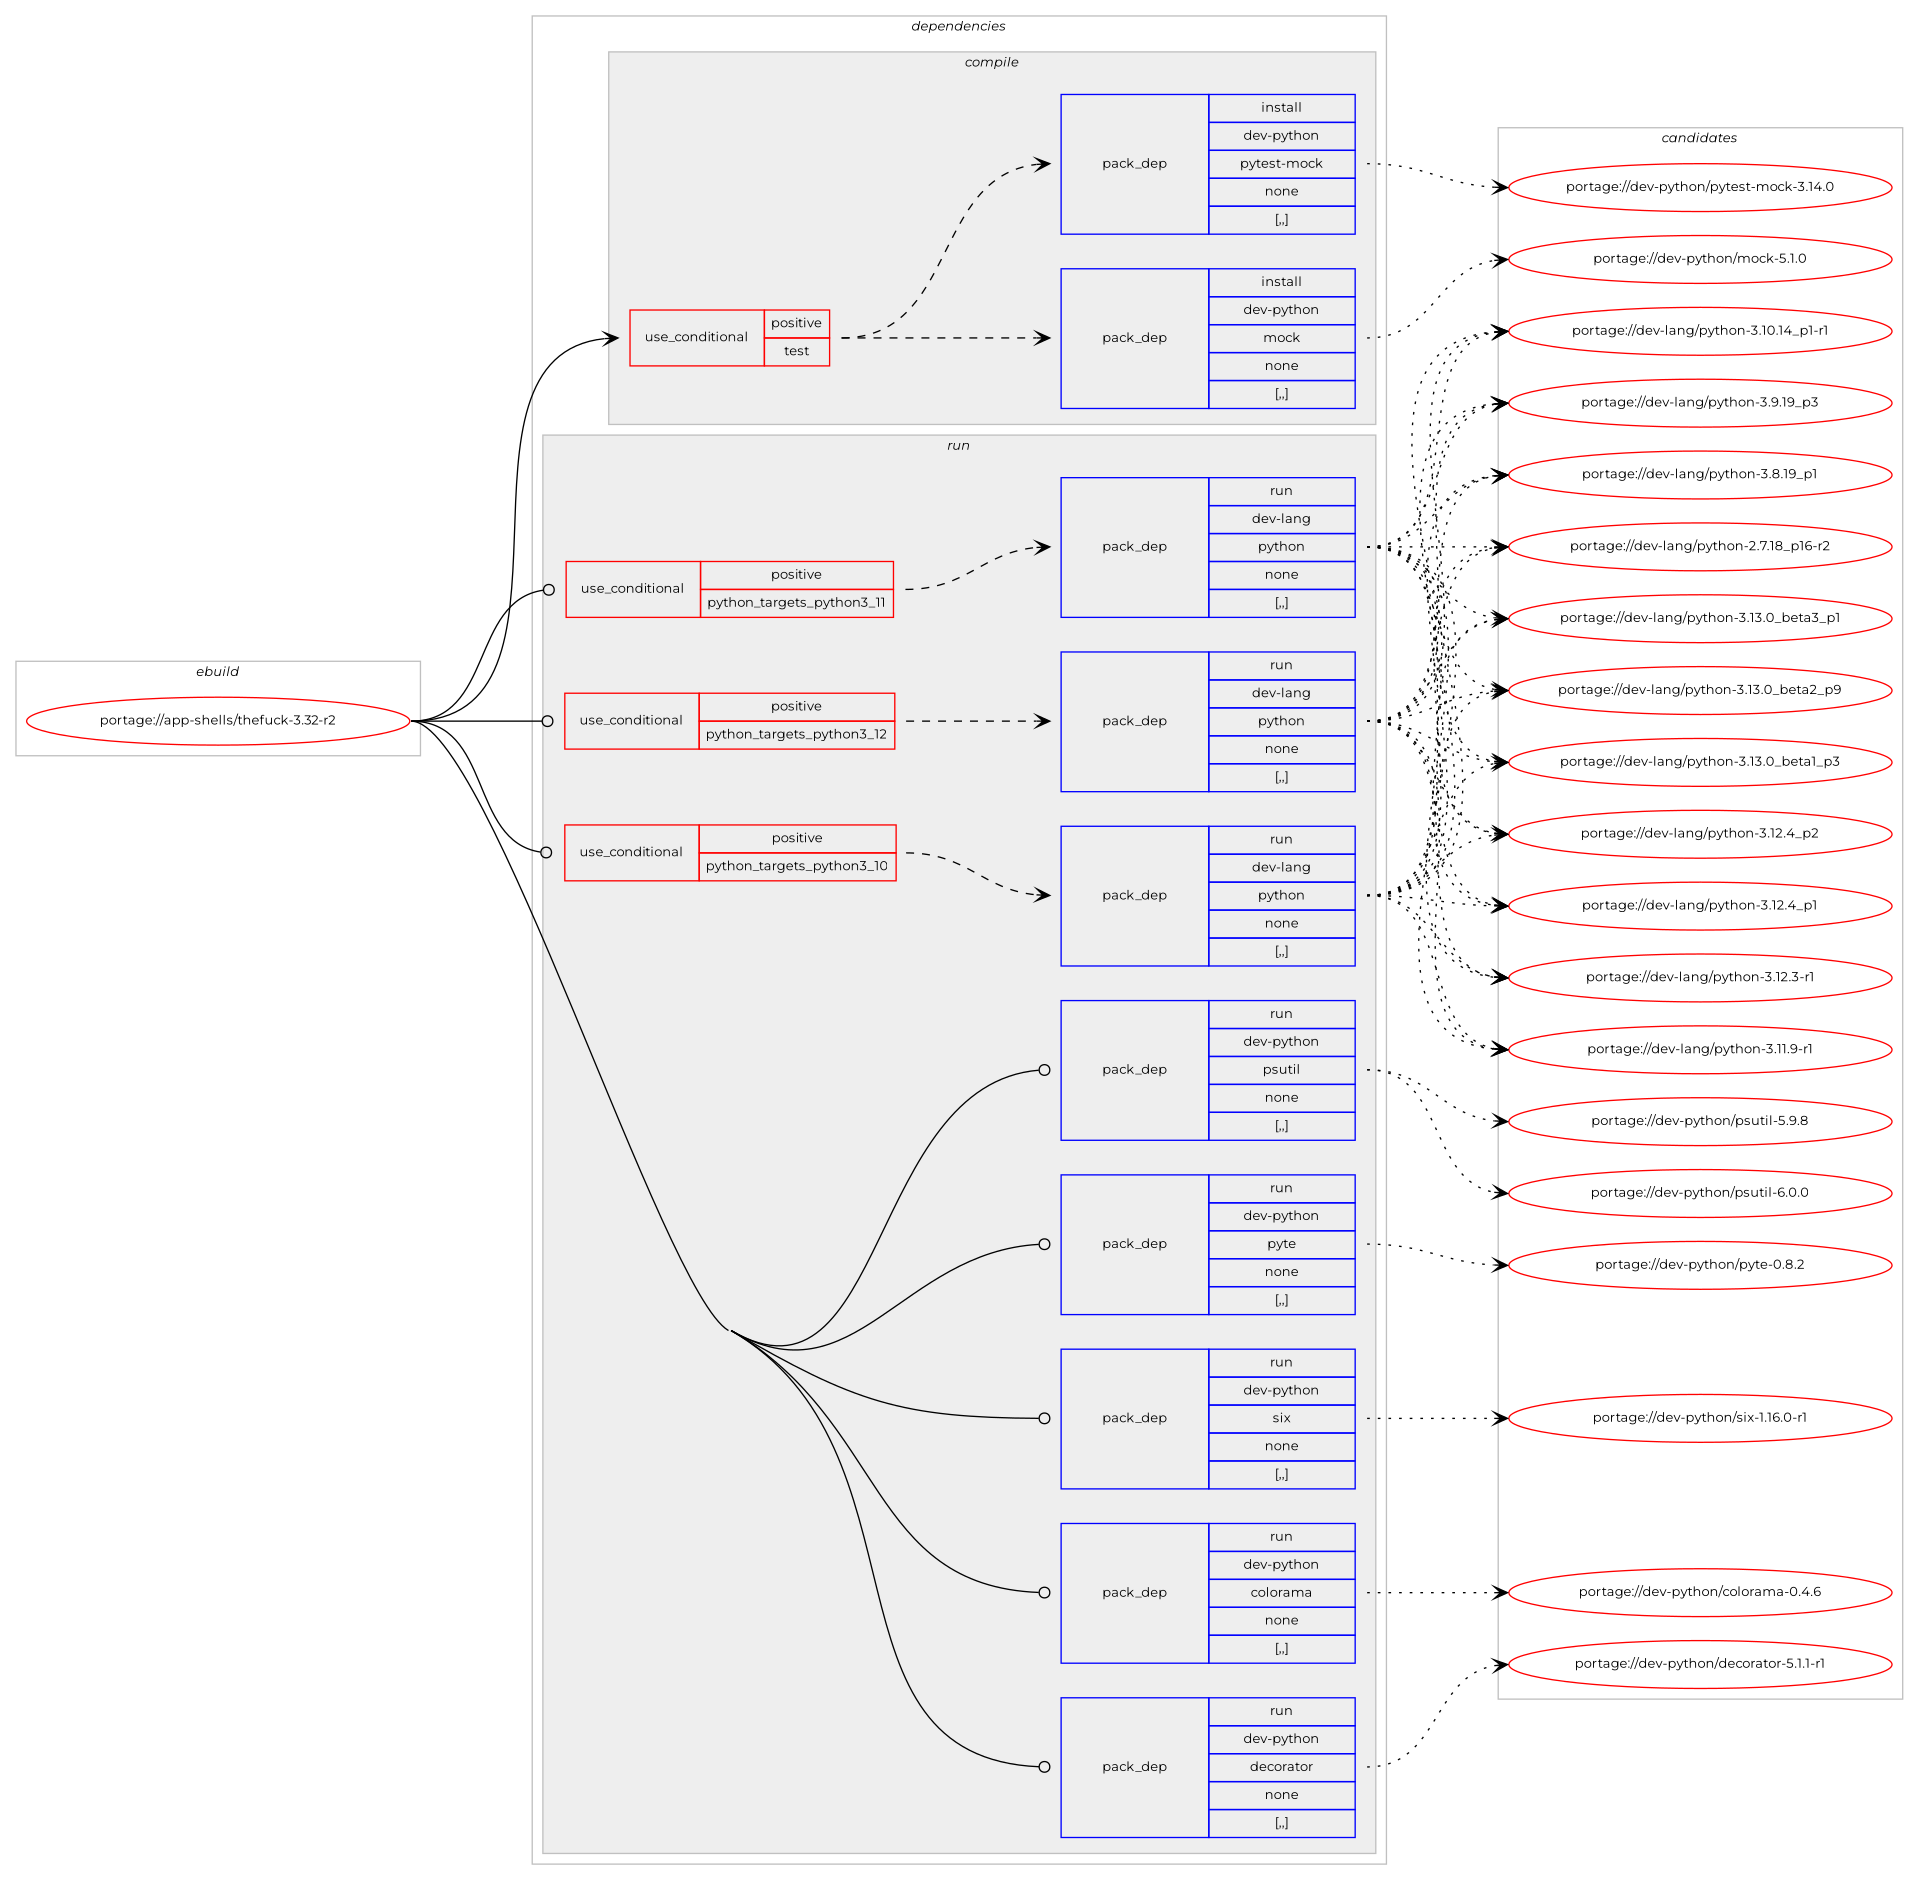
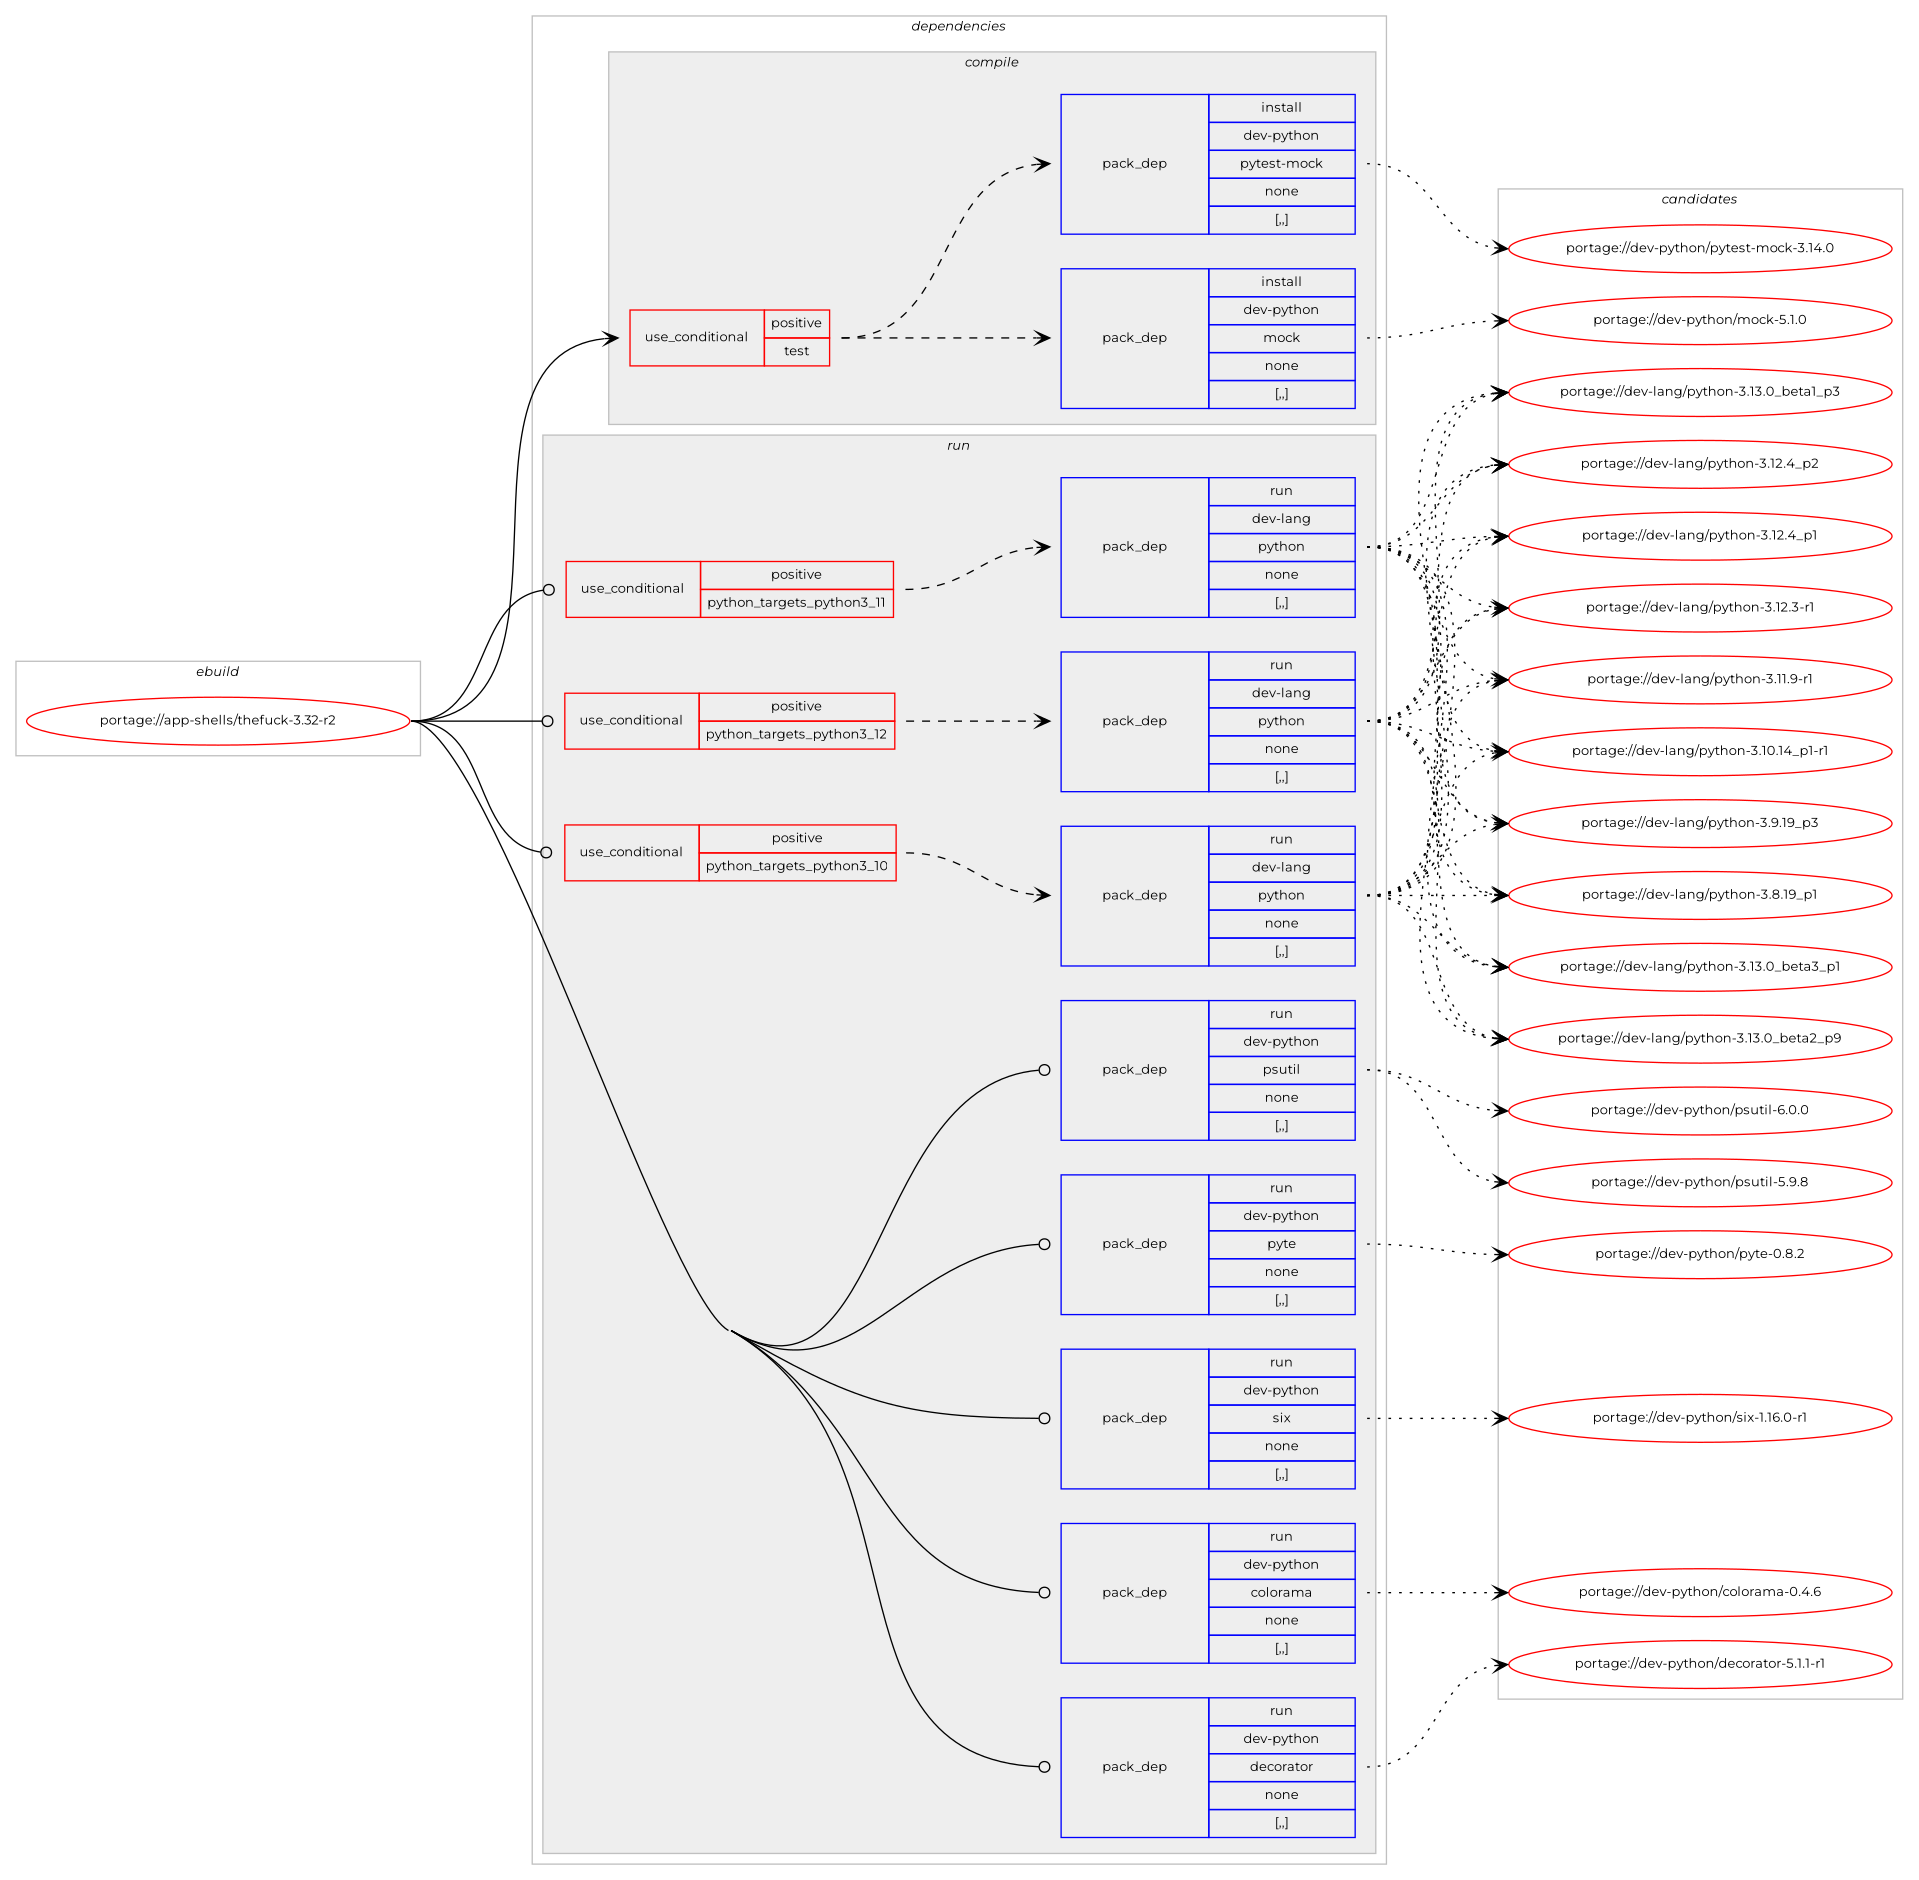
(1700, 547) -> none
